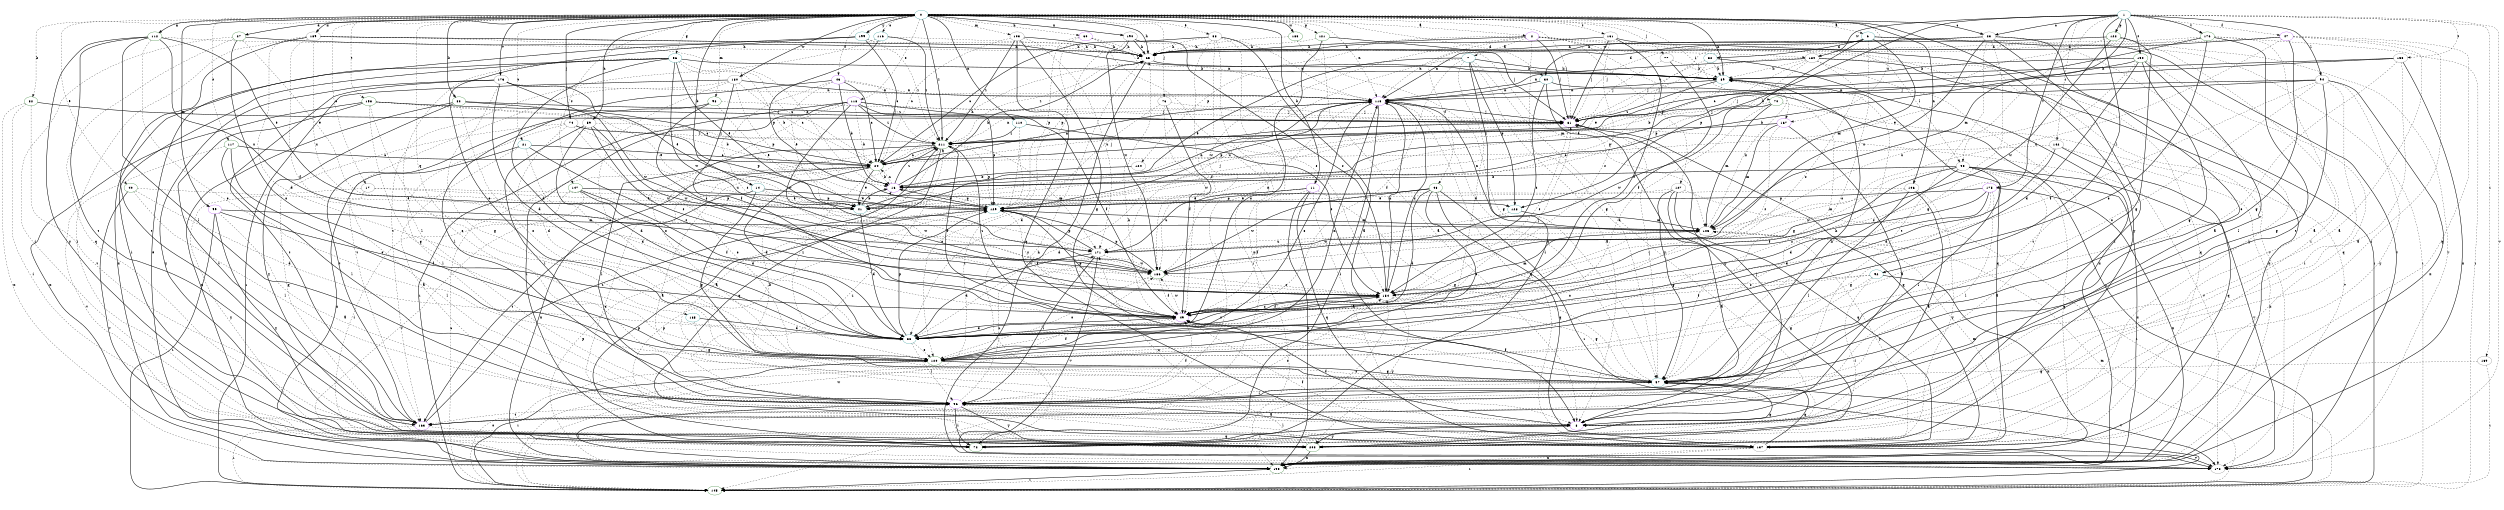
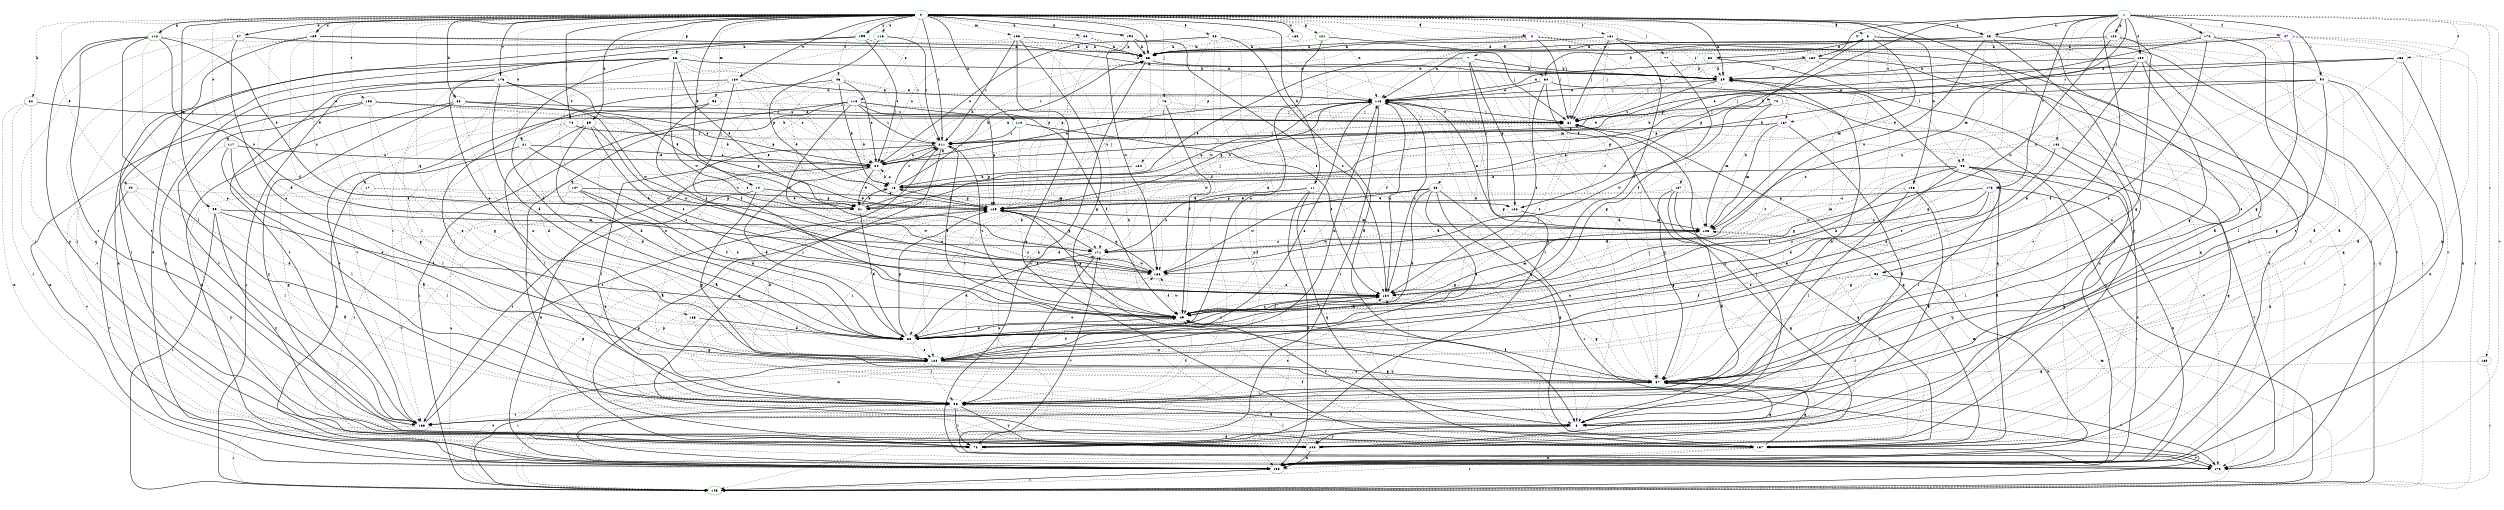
(1272, 132) -> (1272, 132)
